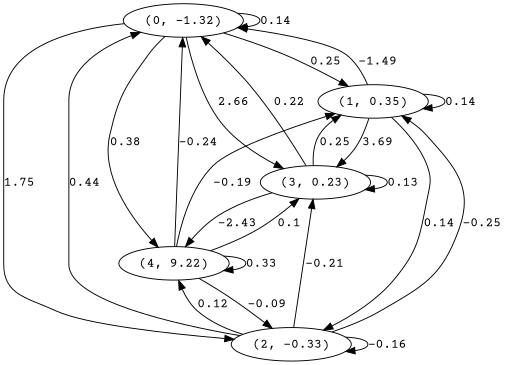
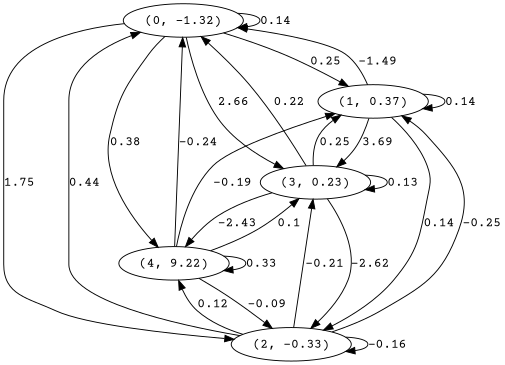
(373, 101) -> (373, 101)
none -> (351, 263)
